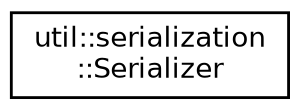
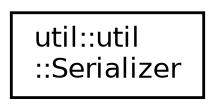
(150, 55) -> (108, 55)
